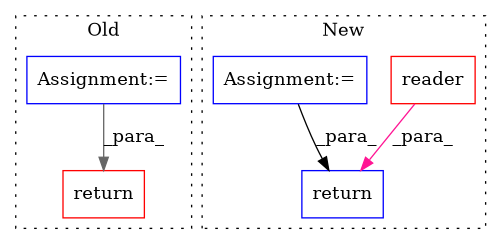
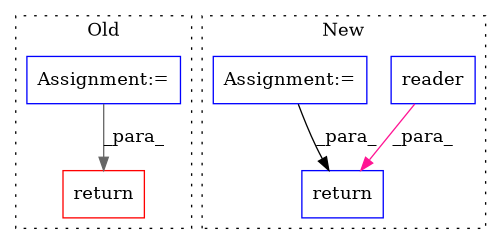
(433, 80) -> (433, 80)
